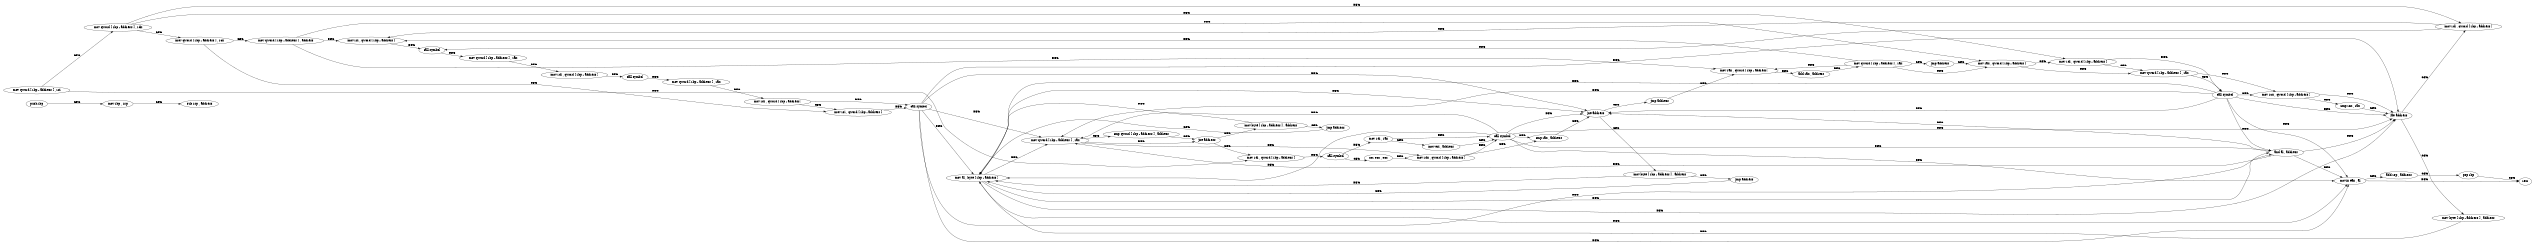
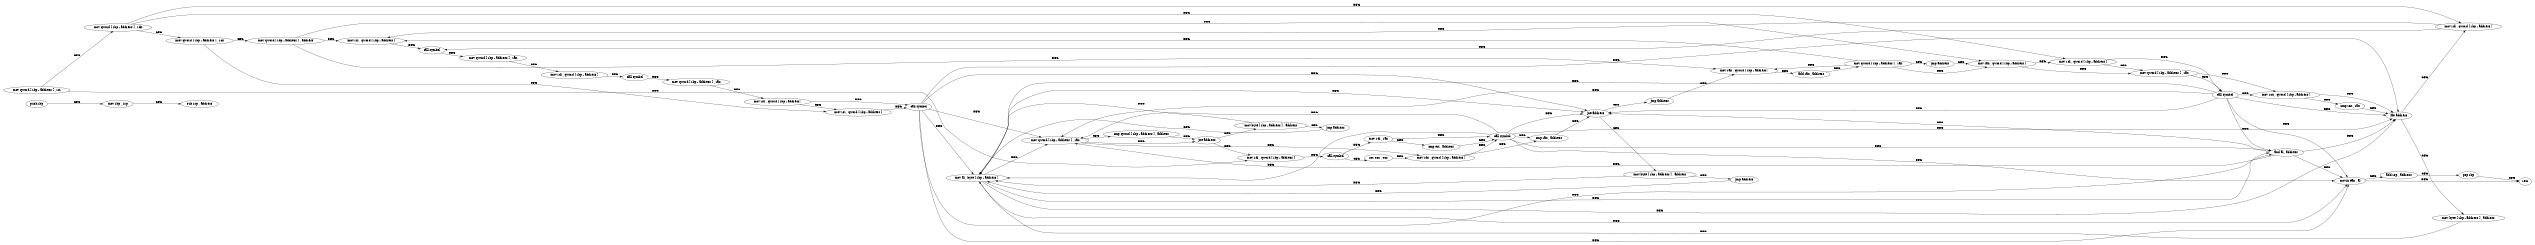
(1441, 147) -> (1441, 147)
